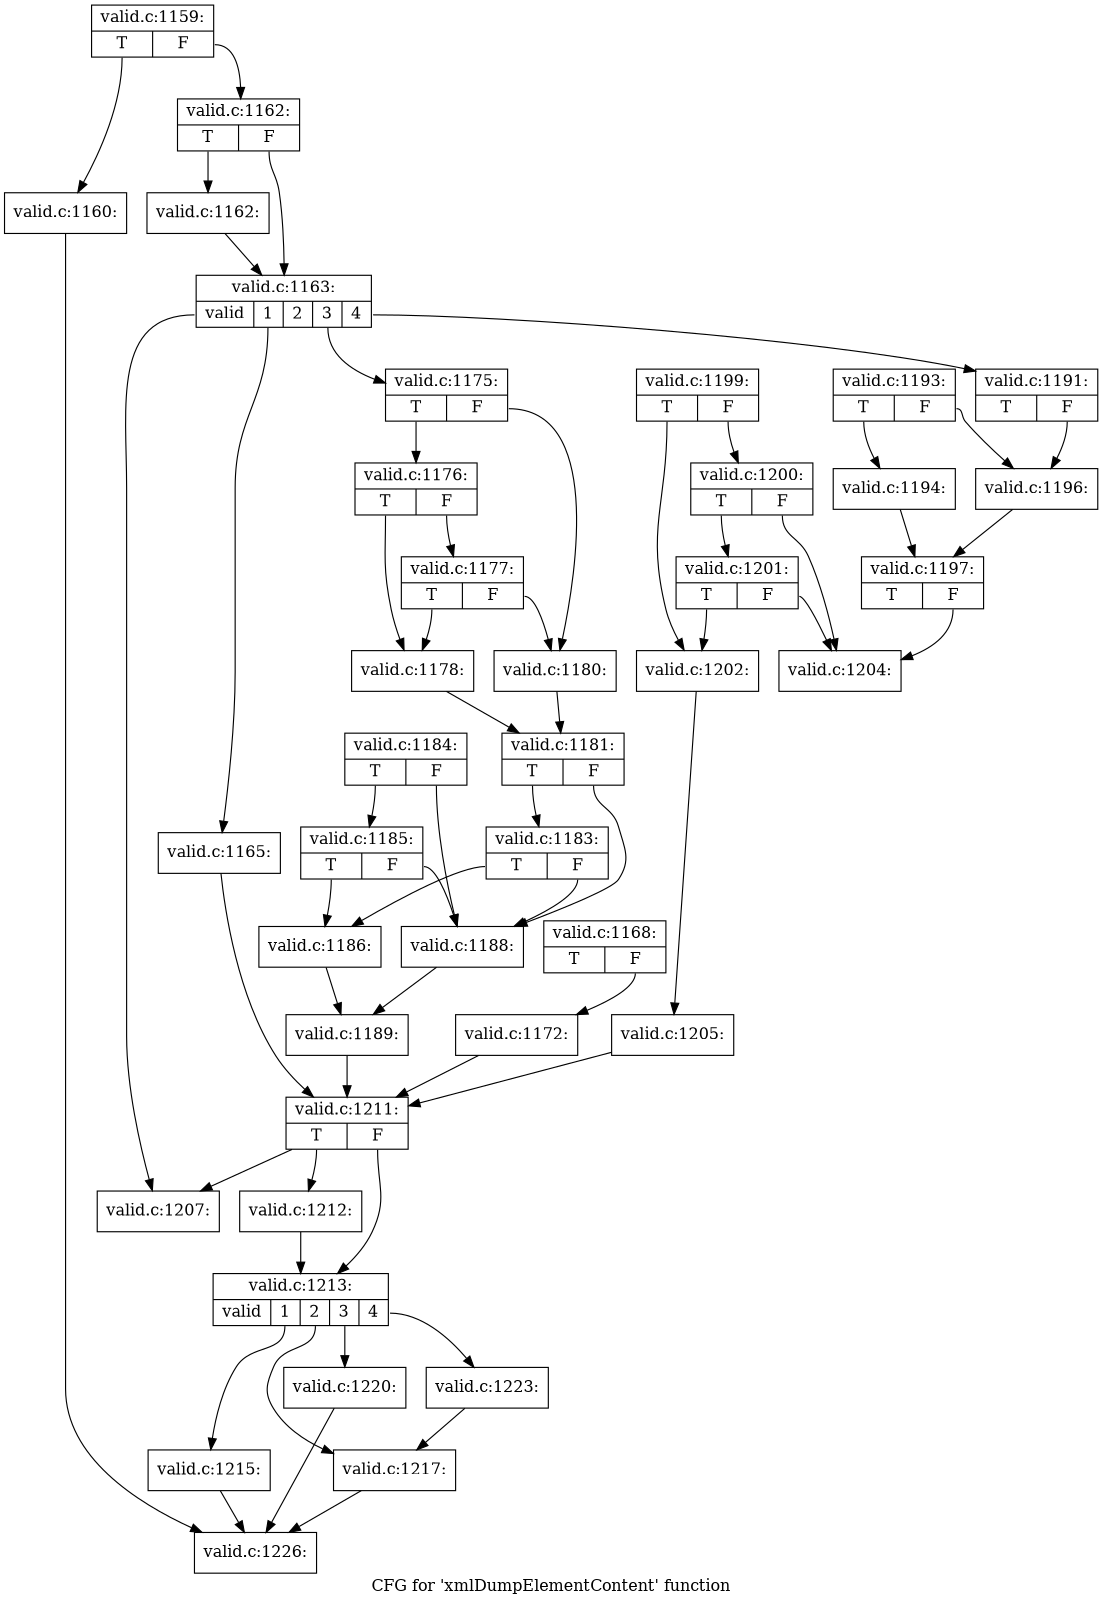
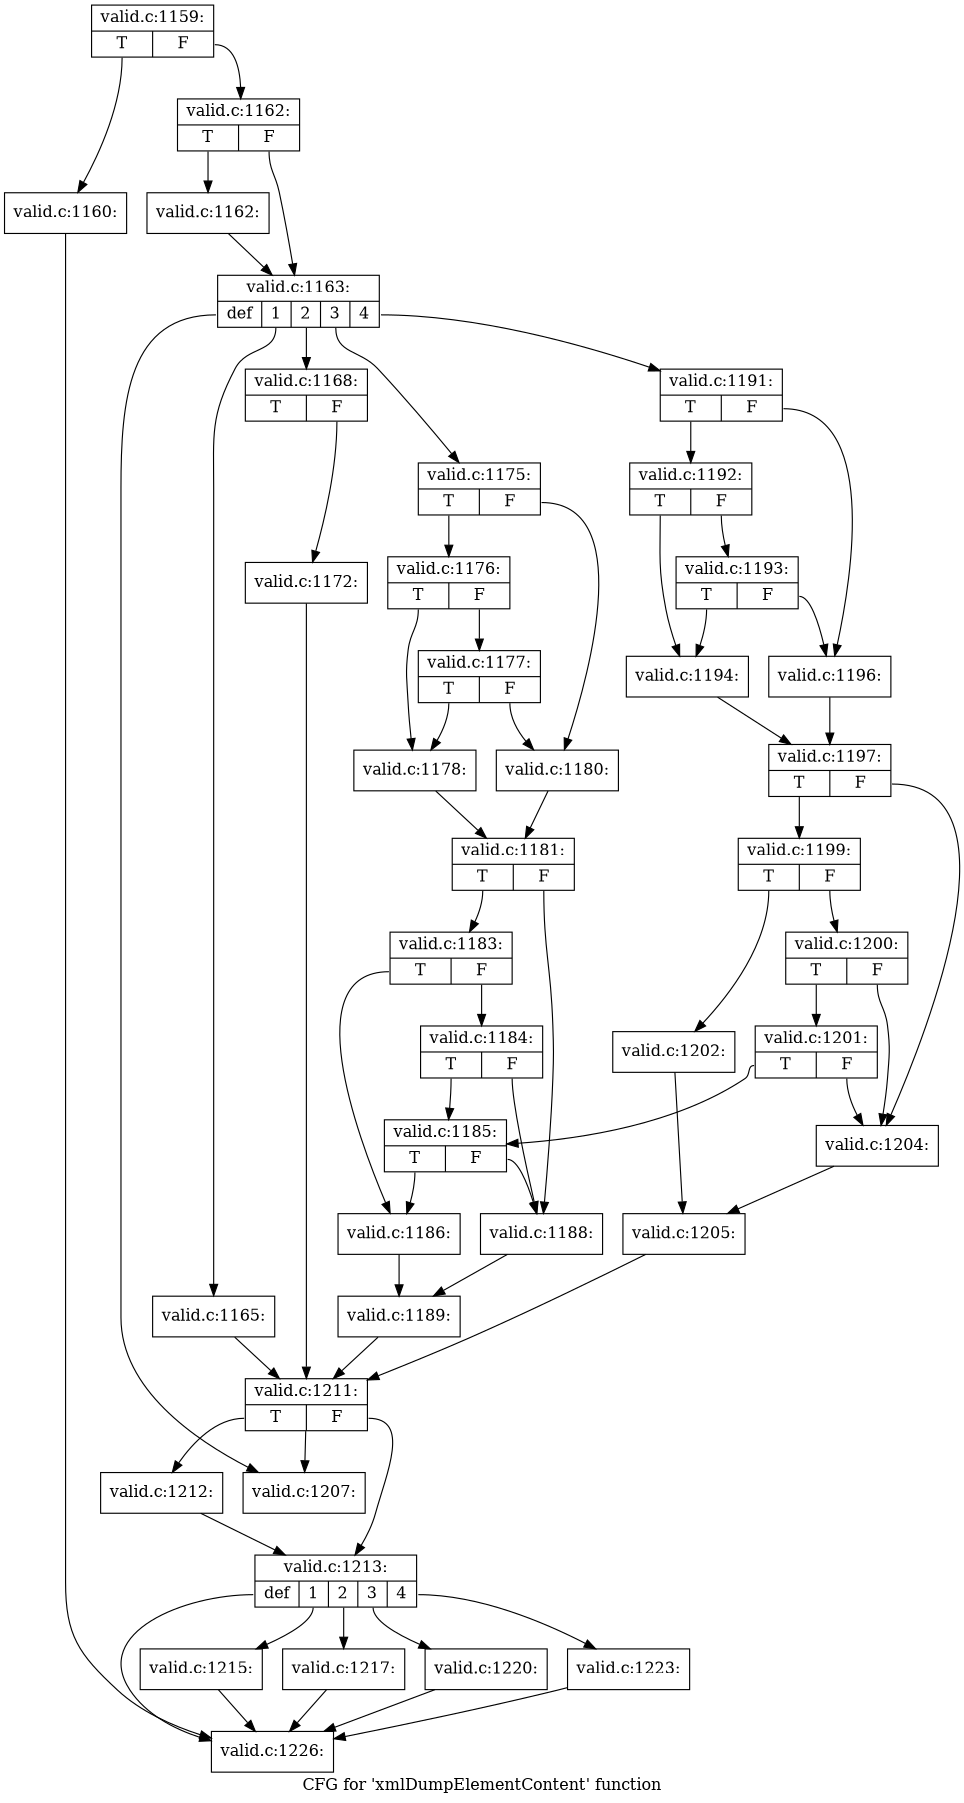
(225, 314) -> (240, 314)
none -> (306, 343)
none -> (691, 489)
(706, 624) -> (644, 1122)
none -> (799, 812)
(561, 901) -> (482, 999)
none -> (786, 1188)
(242, 1312) -> (277, 1594)
(445, 1425) -> (456, 1713)
none -> (129, 1642)
